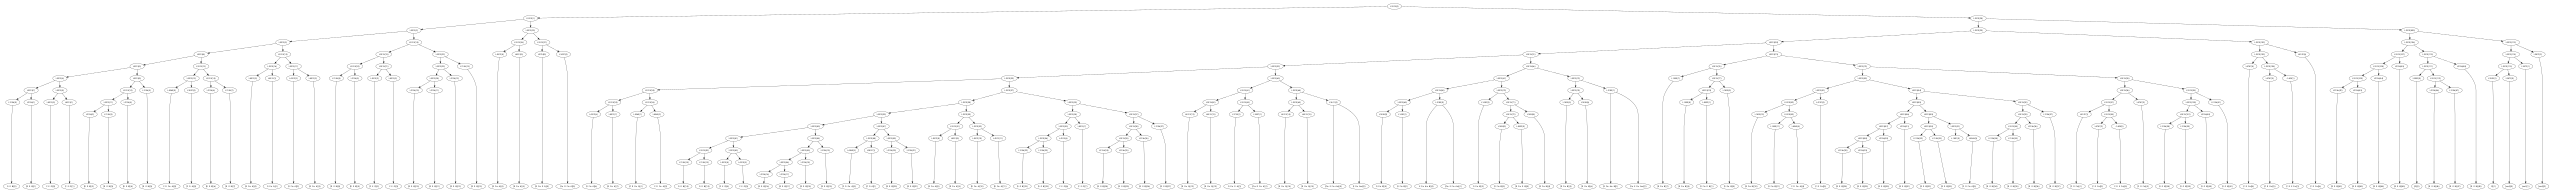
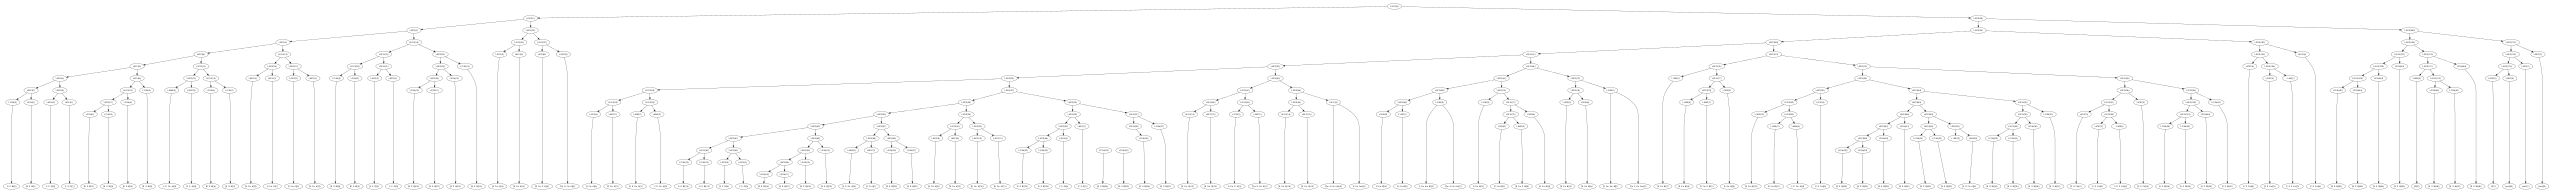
(1124, 138) -> none
